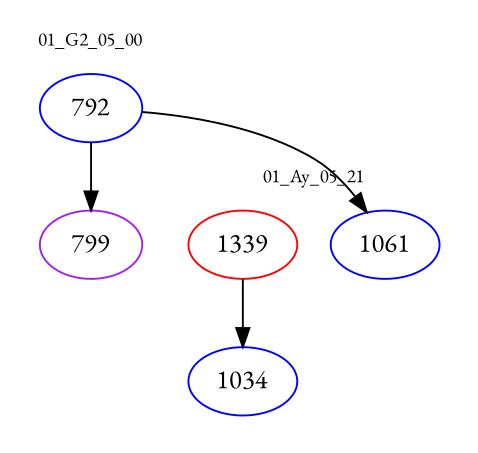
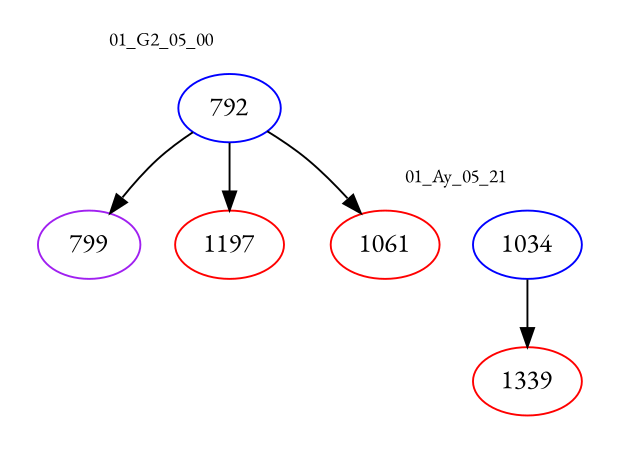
none -> (230, 245)
(385, 245) -> (385, 245)
(243, 304) -> (527, 304)
